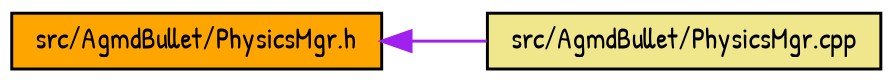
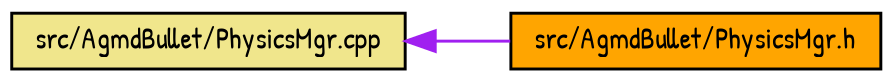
(449, 41) -> (473, 41)
